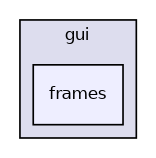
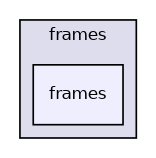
(78, 36) -> (78, 36)
